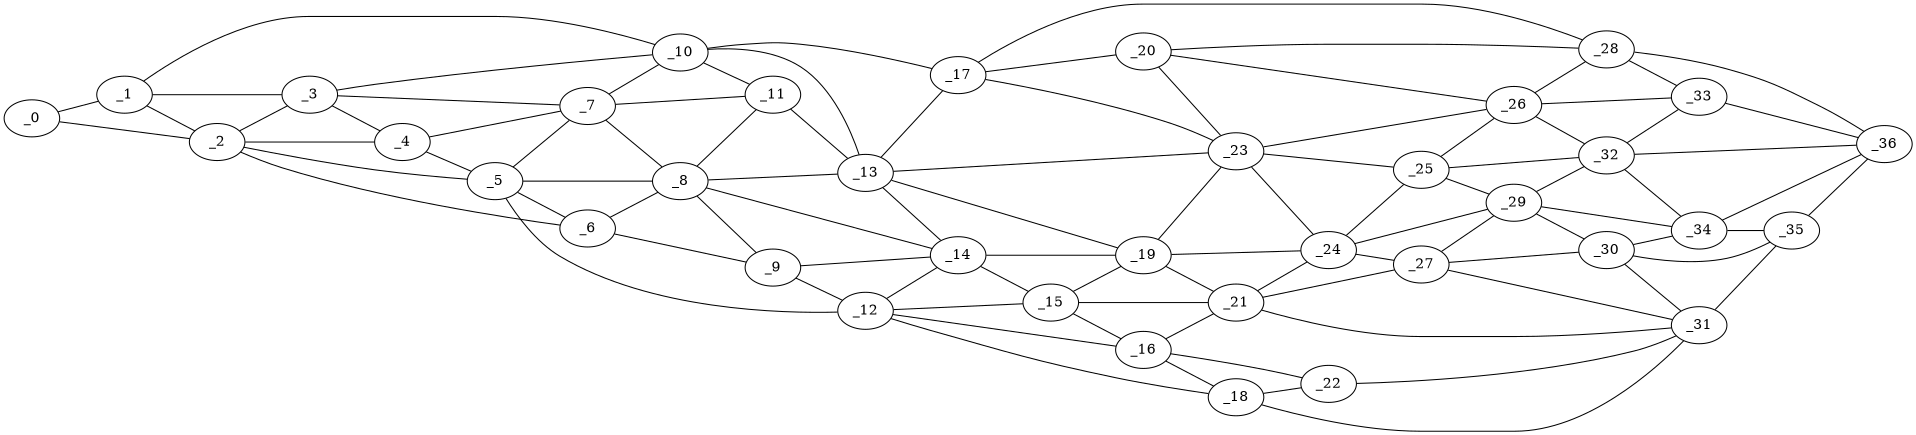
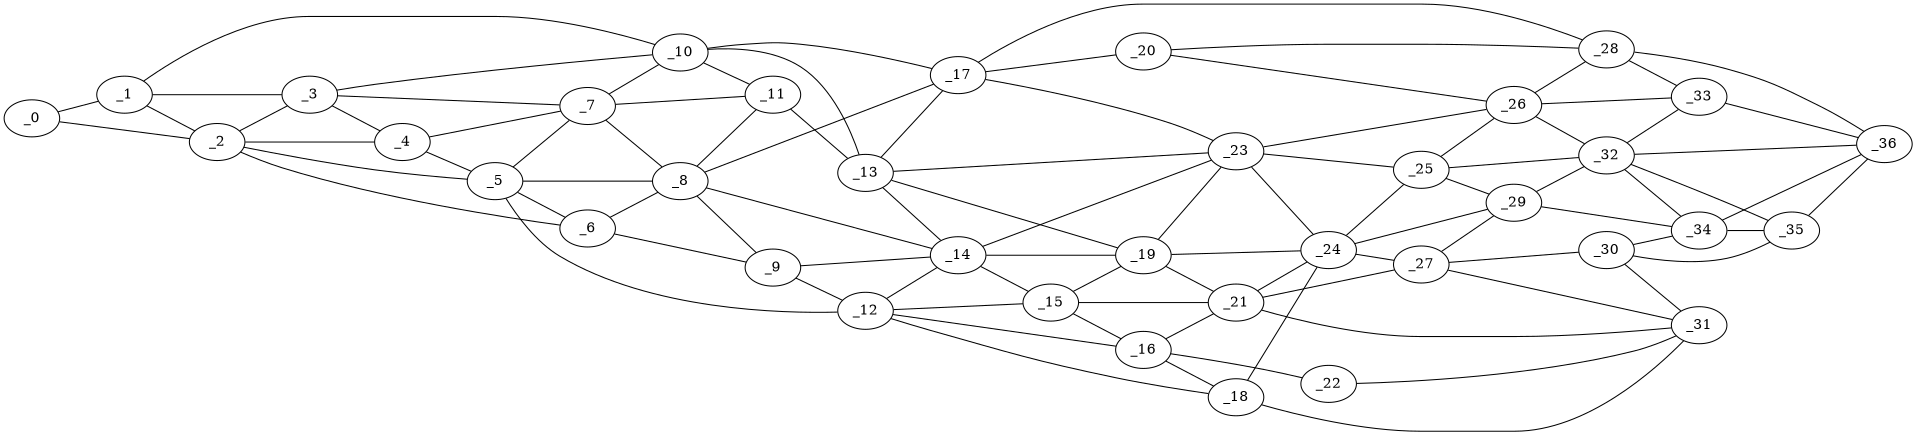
(1190, 101) -> (1097, 203)
(773, 177) -> (825, 126)
(1560, 226) -> none
(1746, 278) -> (1700, 192)
(1282, 391) -> (1282, 324)
